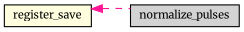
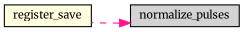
(116, 8) -> (105, 23)
